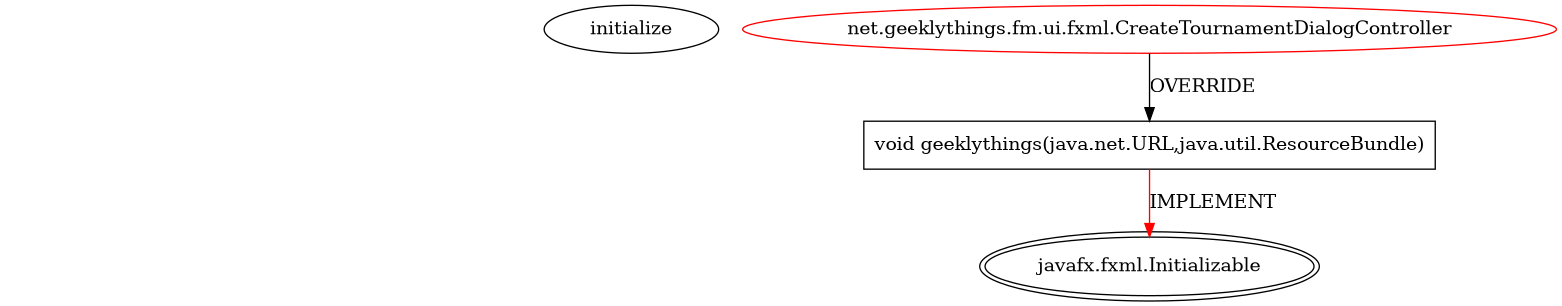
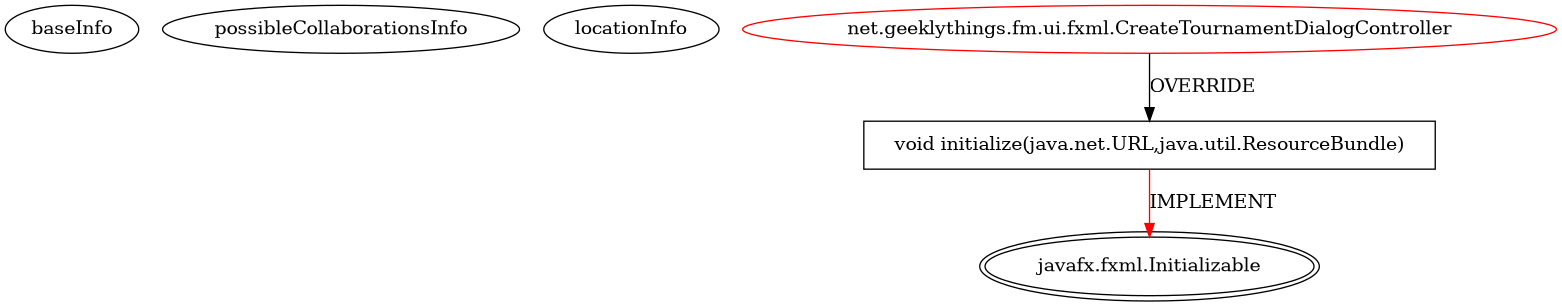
none -> (72, 29)
none -> (341, 29)
(631, 29) -> (631, 29)
(1150, 145) -> (1150, 145)
